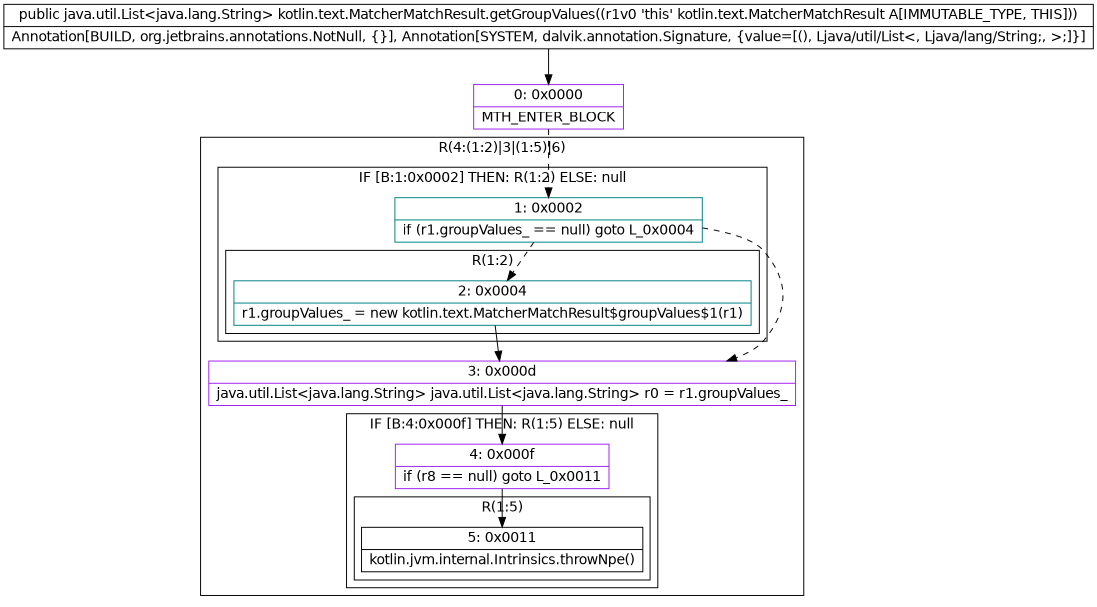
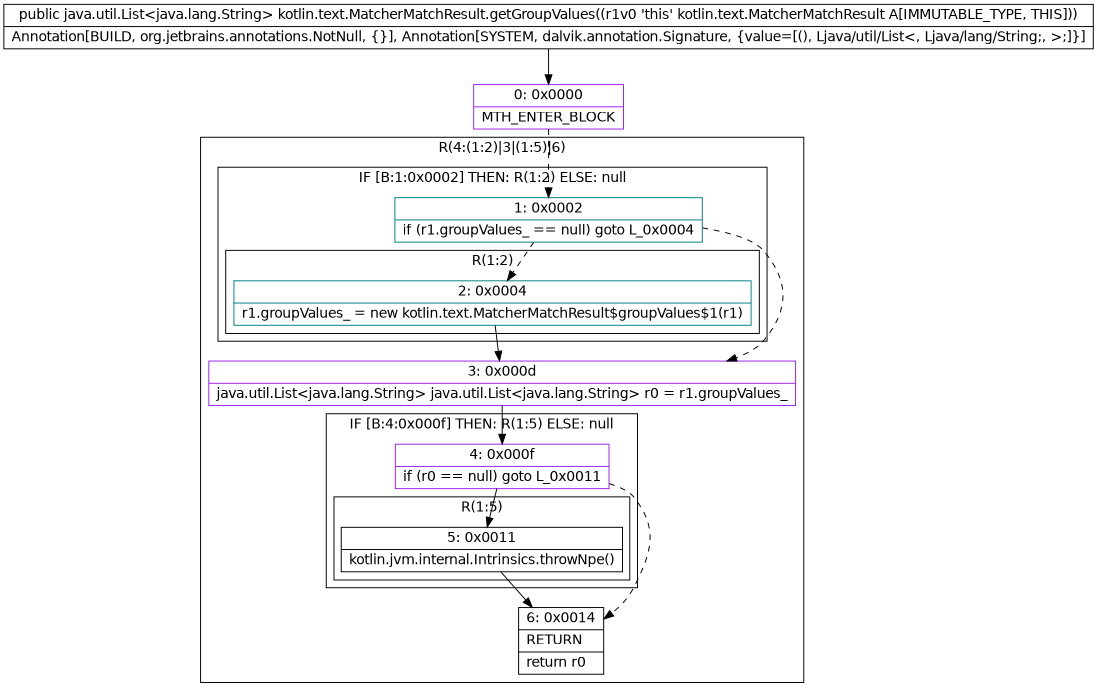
(502, 477) -> (502, 477)
none -> (561, 641)
